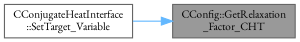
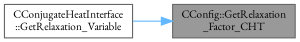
(69, 21) -> (69, 21)
